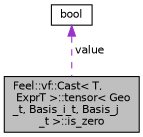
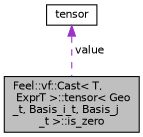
(72, 15) -> (72, 15)
